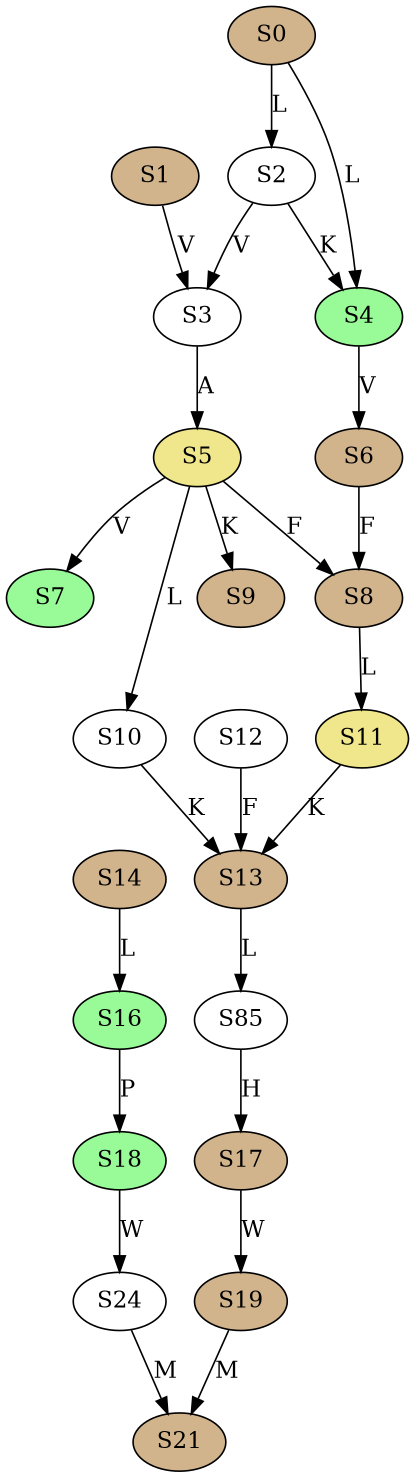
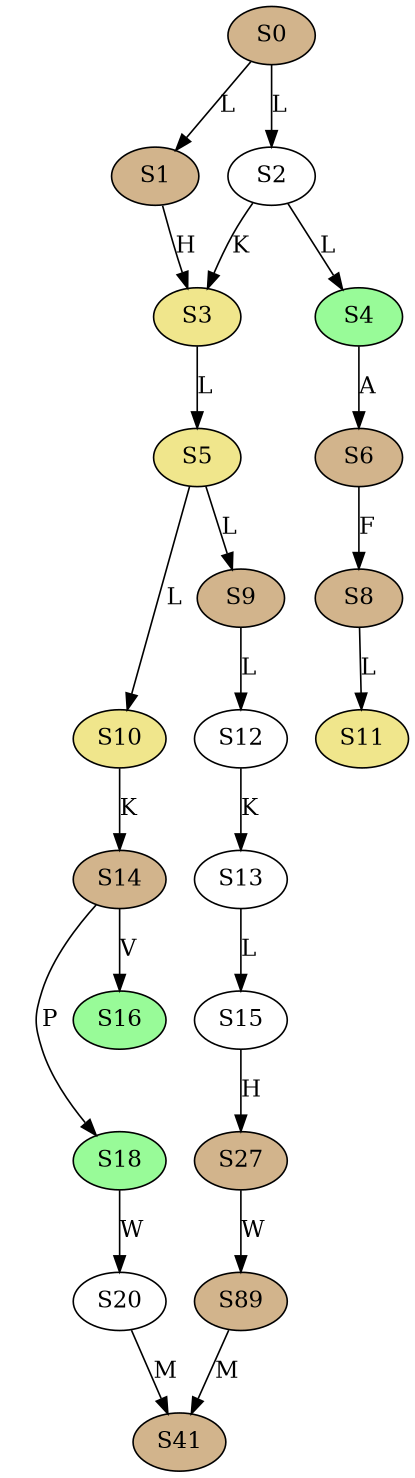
(335, 163) -> (219, 100)
(186, 247) -> (186, 247)
(241, 247) -> (241, 247)
(328, 247) -> (328, 247)
(197, 317) -> (197, 317)
(205, 387) -> (205, 387)
(367, 387) -> (367, 387)
(272, 523) -> none
(230, 528) -> (230, 528)
(50, 598) -> none
none -> (241, 660)
(120, 739) -> (120, 739)
(175, 803) -> (120, 801)
(307, 803) -> none
(250, 809) -> (250, 809)
(241, 879) -> (241, 879)
(128, 950) -> (128, 950)
(241, 1020) -> (241, 1020)
(120, 1082) -> (37, 1012)
(241, 1161) -> (241, 1161)
(120, 1301) -> (120, 1301)
(241, 1301) -> (241, 1301)
(179, 1442) -> (179, 1442)
